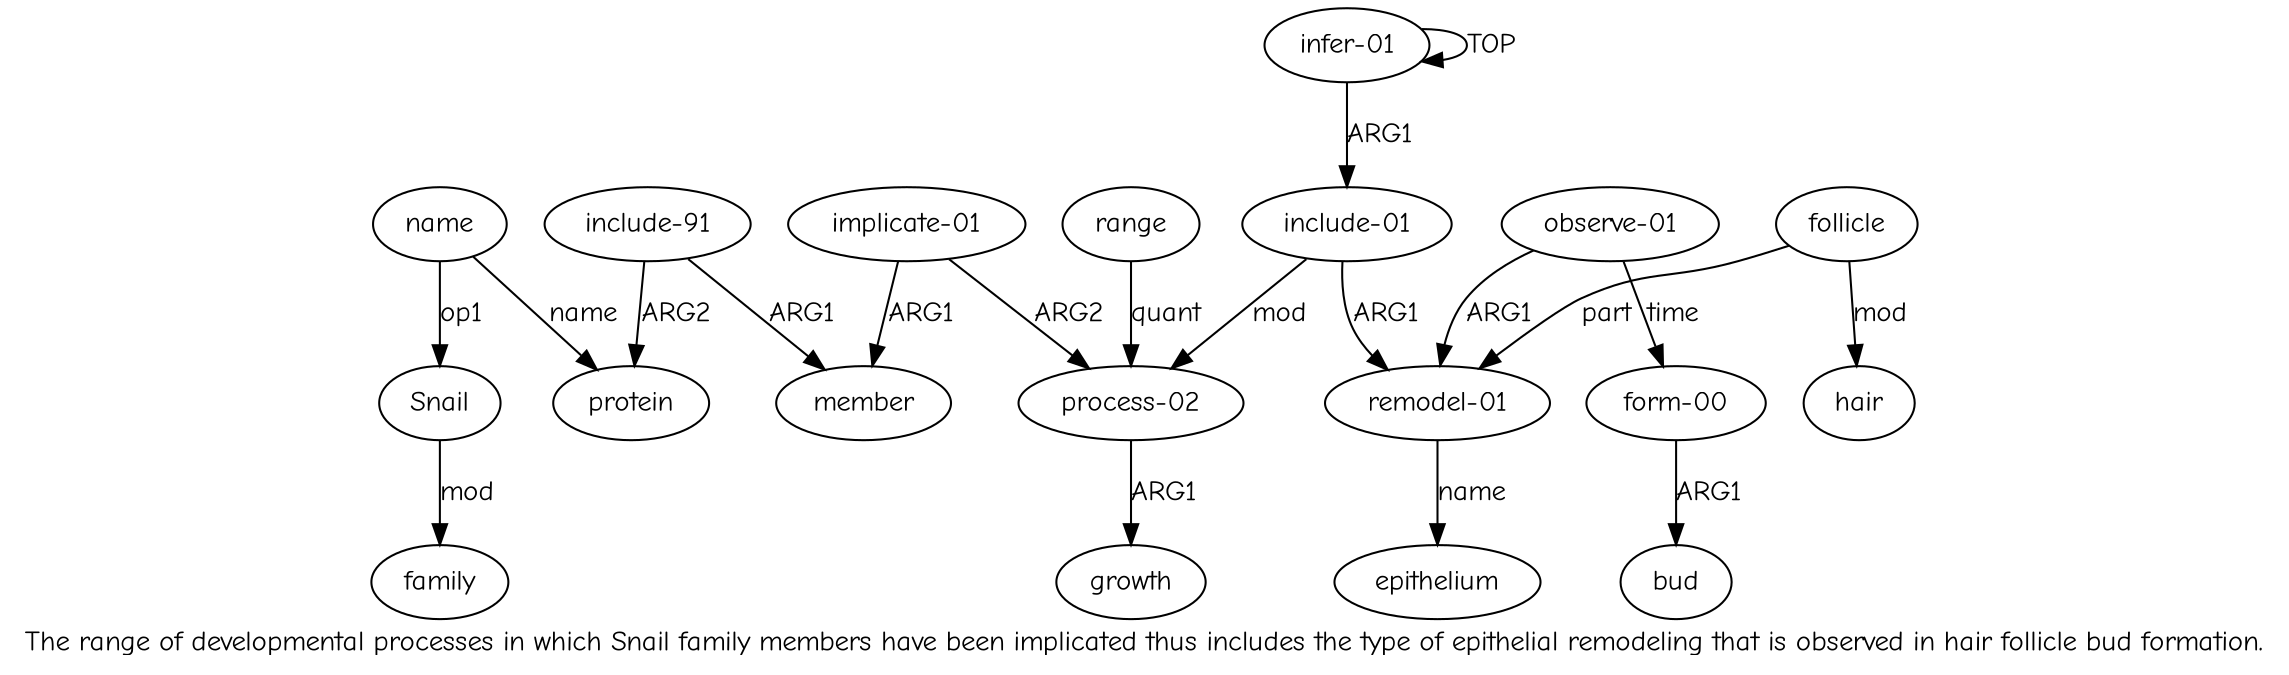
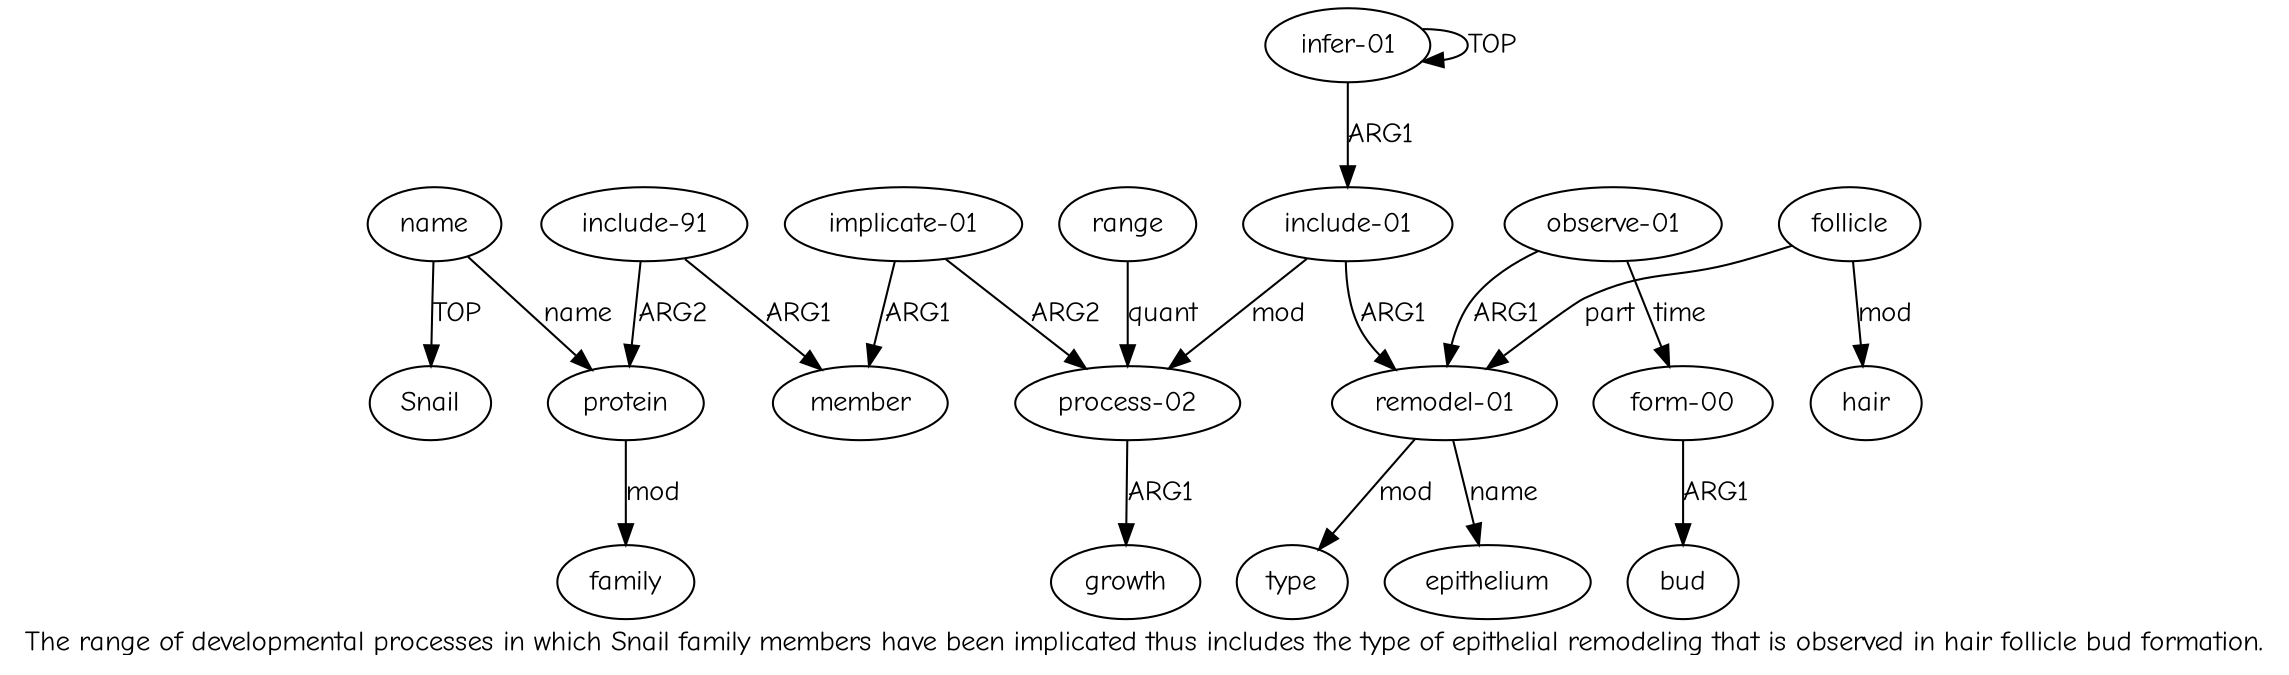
(461, 314) -> (457, 314)
(440, 482) -> (626, 482)
none -> (1292, 582)
